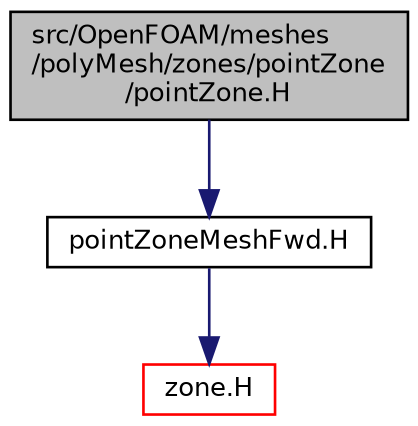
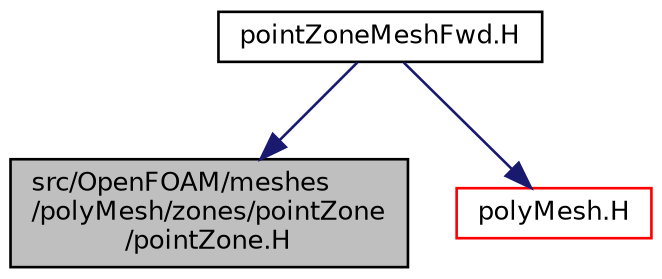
(209, 155) -> (318, 101)
(209, 390) -> (554, 213)
